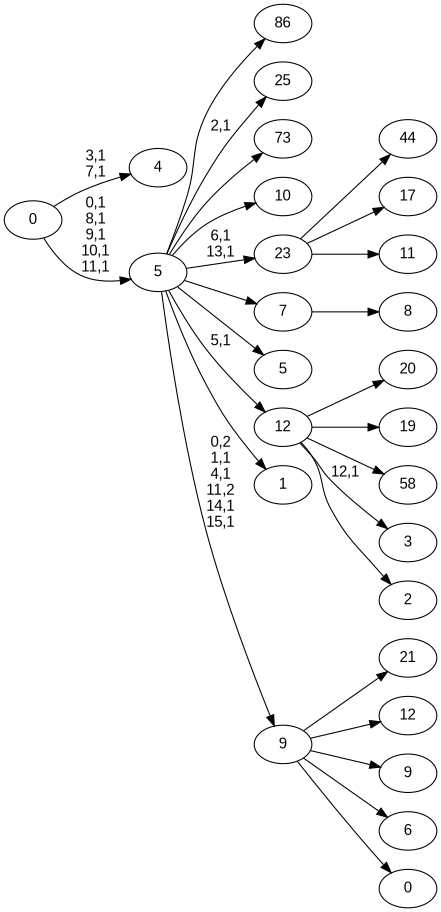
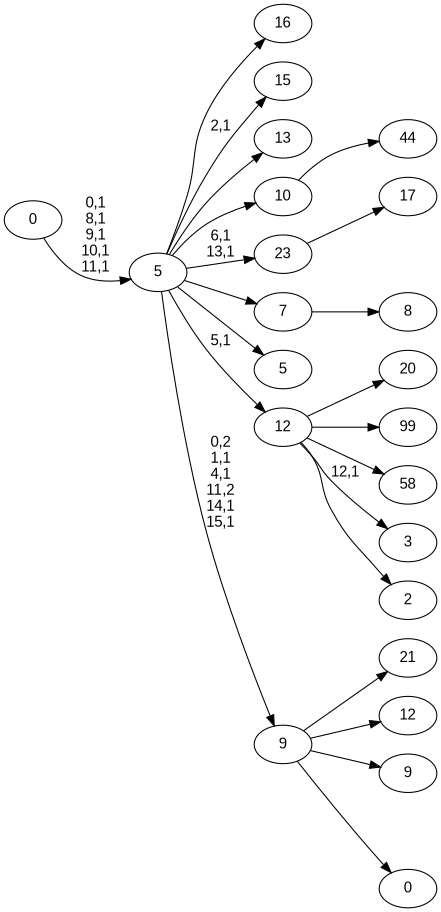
(283, 23) -> (283, 23)
(283, 81) -> (283, 81)
(283, 139) -> (283, 139)
(158, 168) -> none
(341, 200) -> (330, 155)
(408, 254) -> none
(408, 427) -> (408, 427)
(283, 485) -> none
(408, 831) -> none
